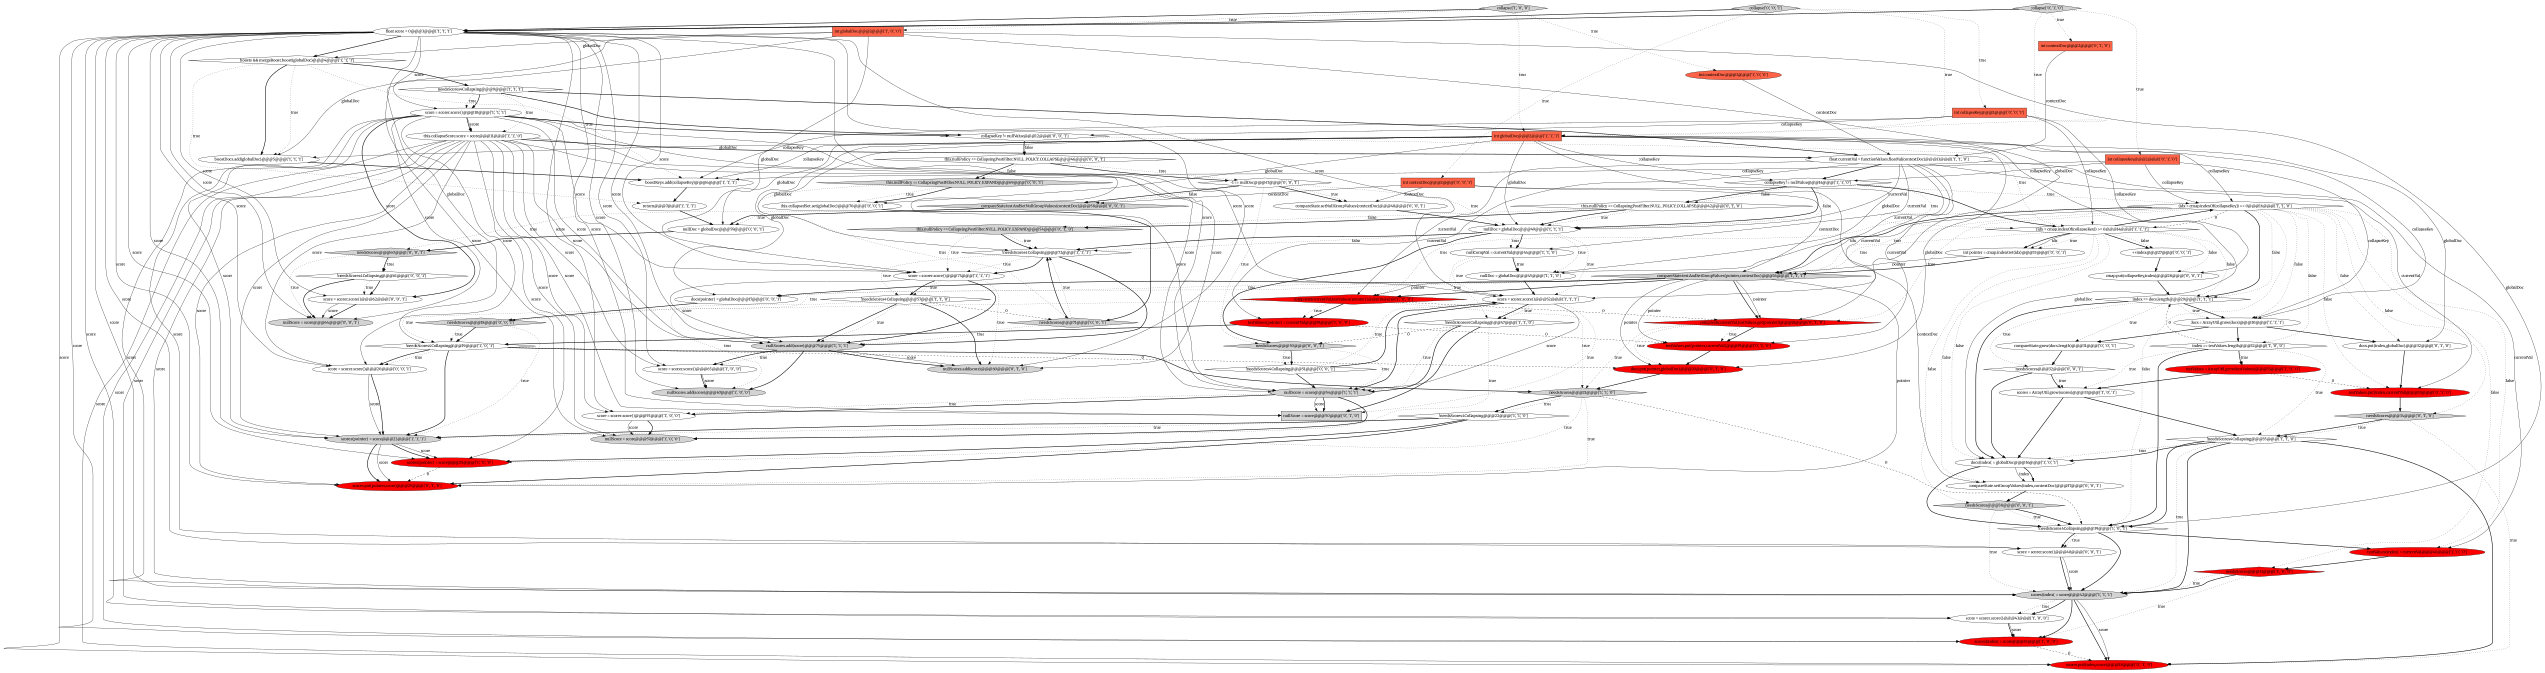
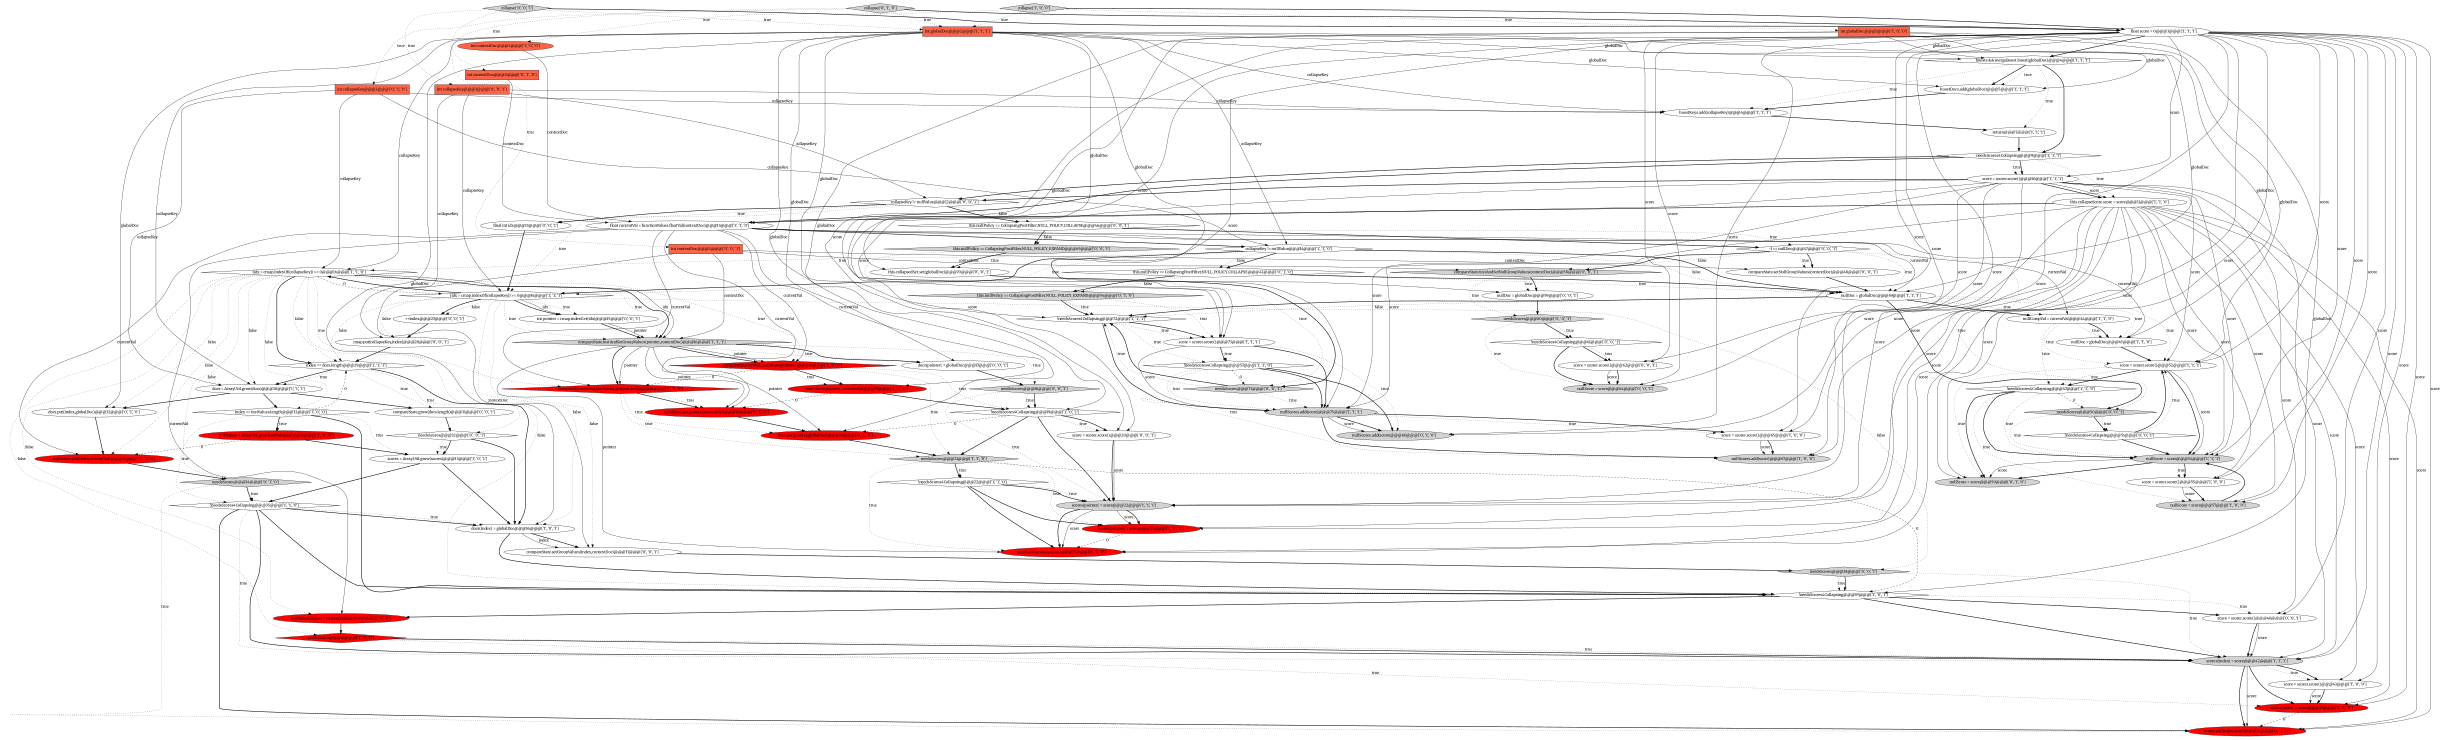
none -> (1475, 45)
(696, 218) -> (2019, 143)
(402, 226) -> (1843, 312)
none -> (526, 226)
(328, 243) -> (1945, 314)
(1321, 416) -> (1988, 482)
(1052, 434) -> (2242, 477)
